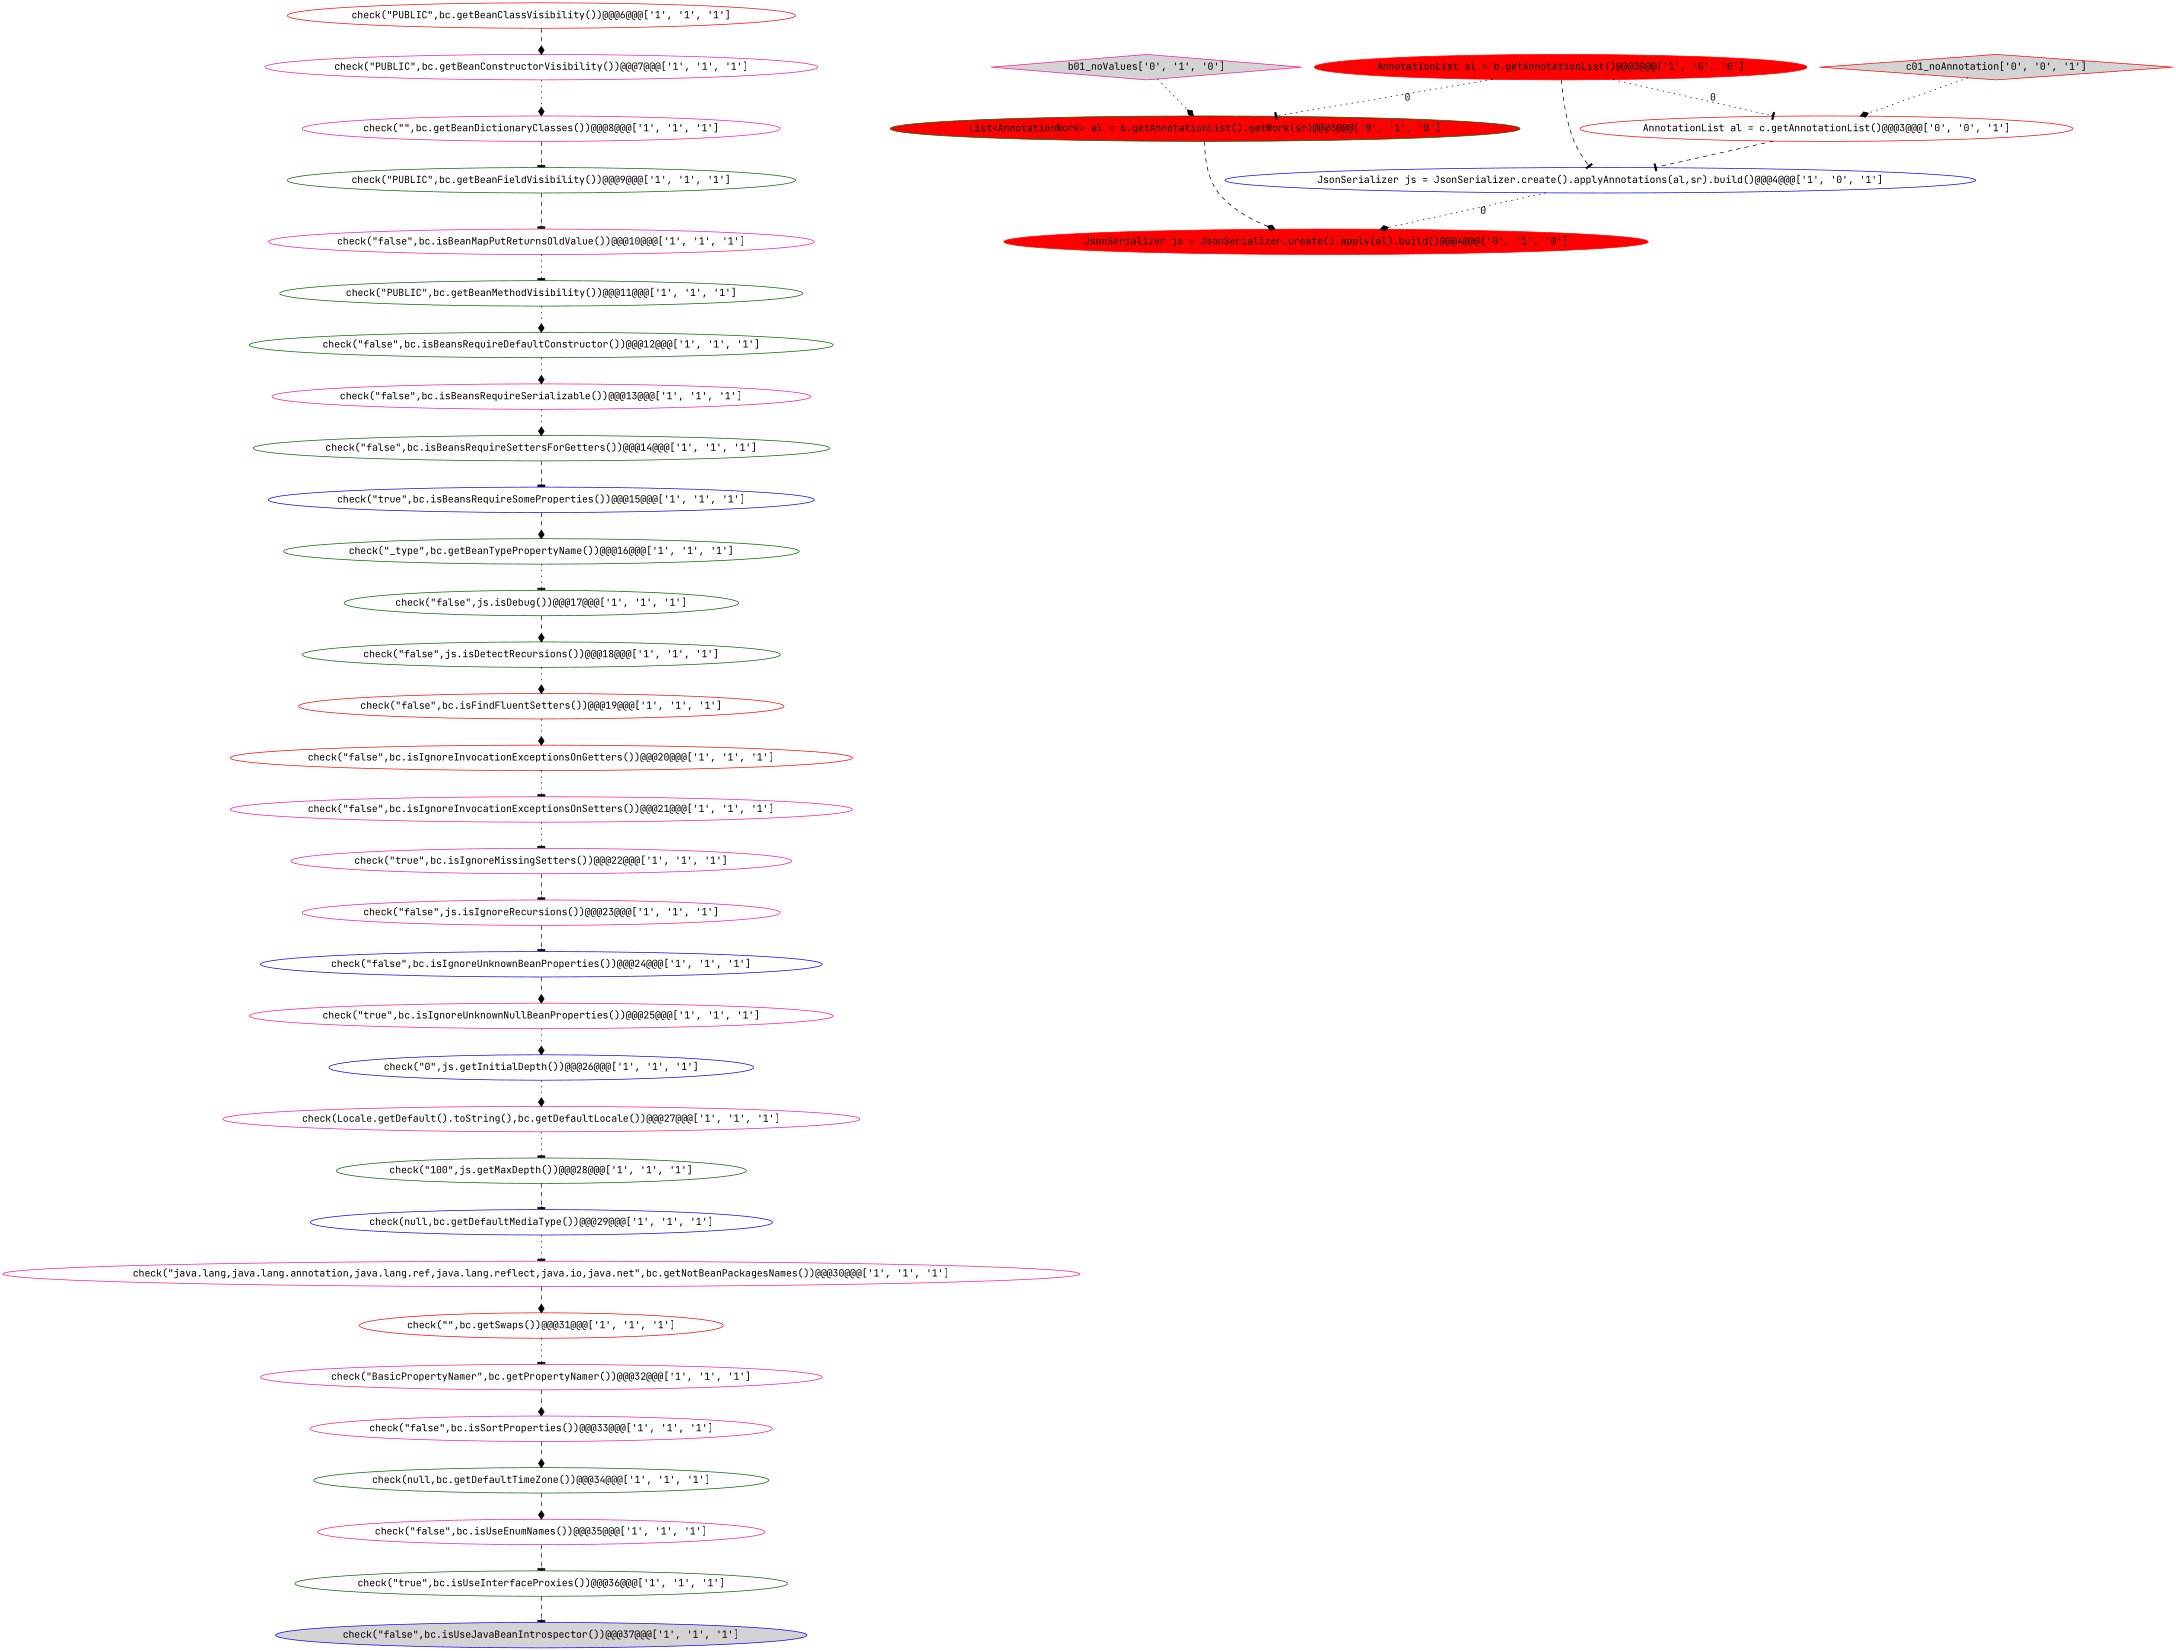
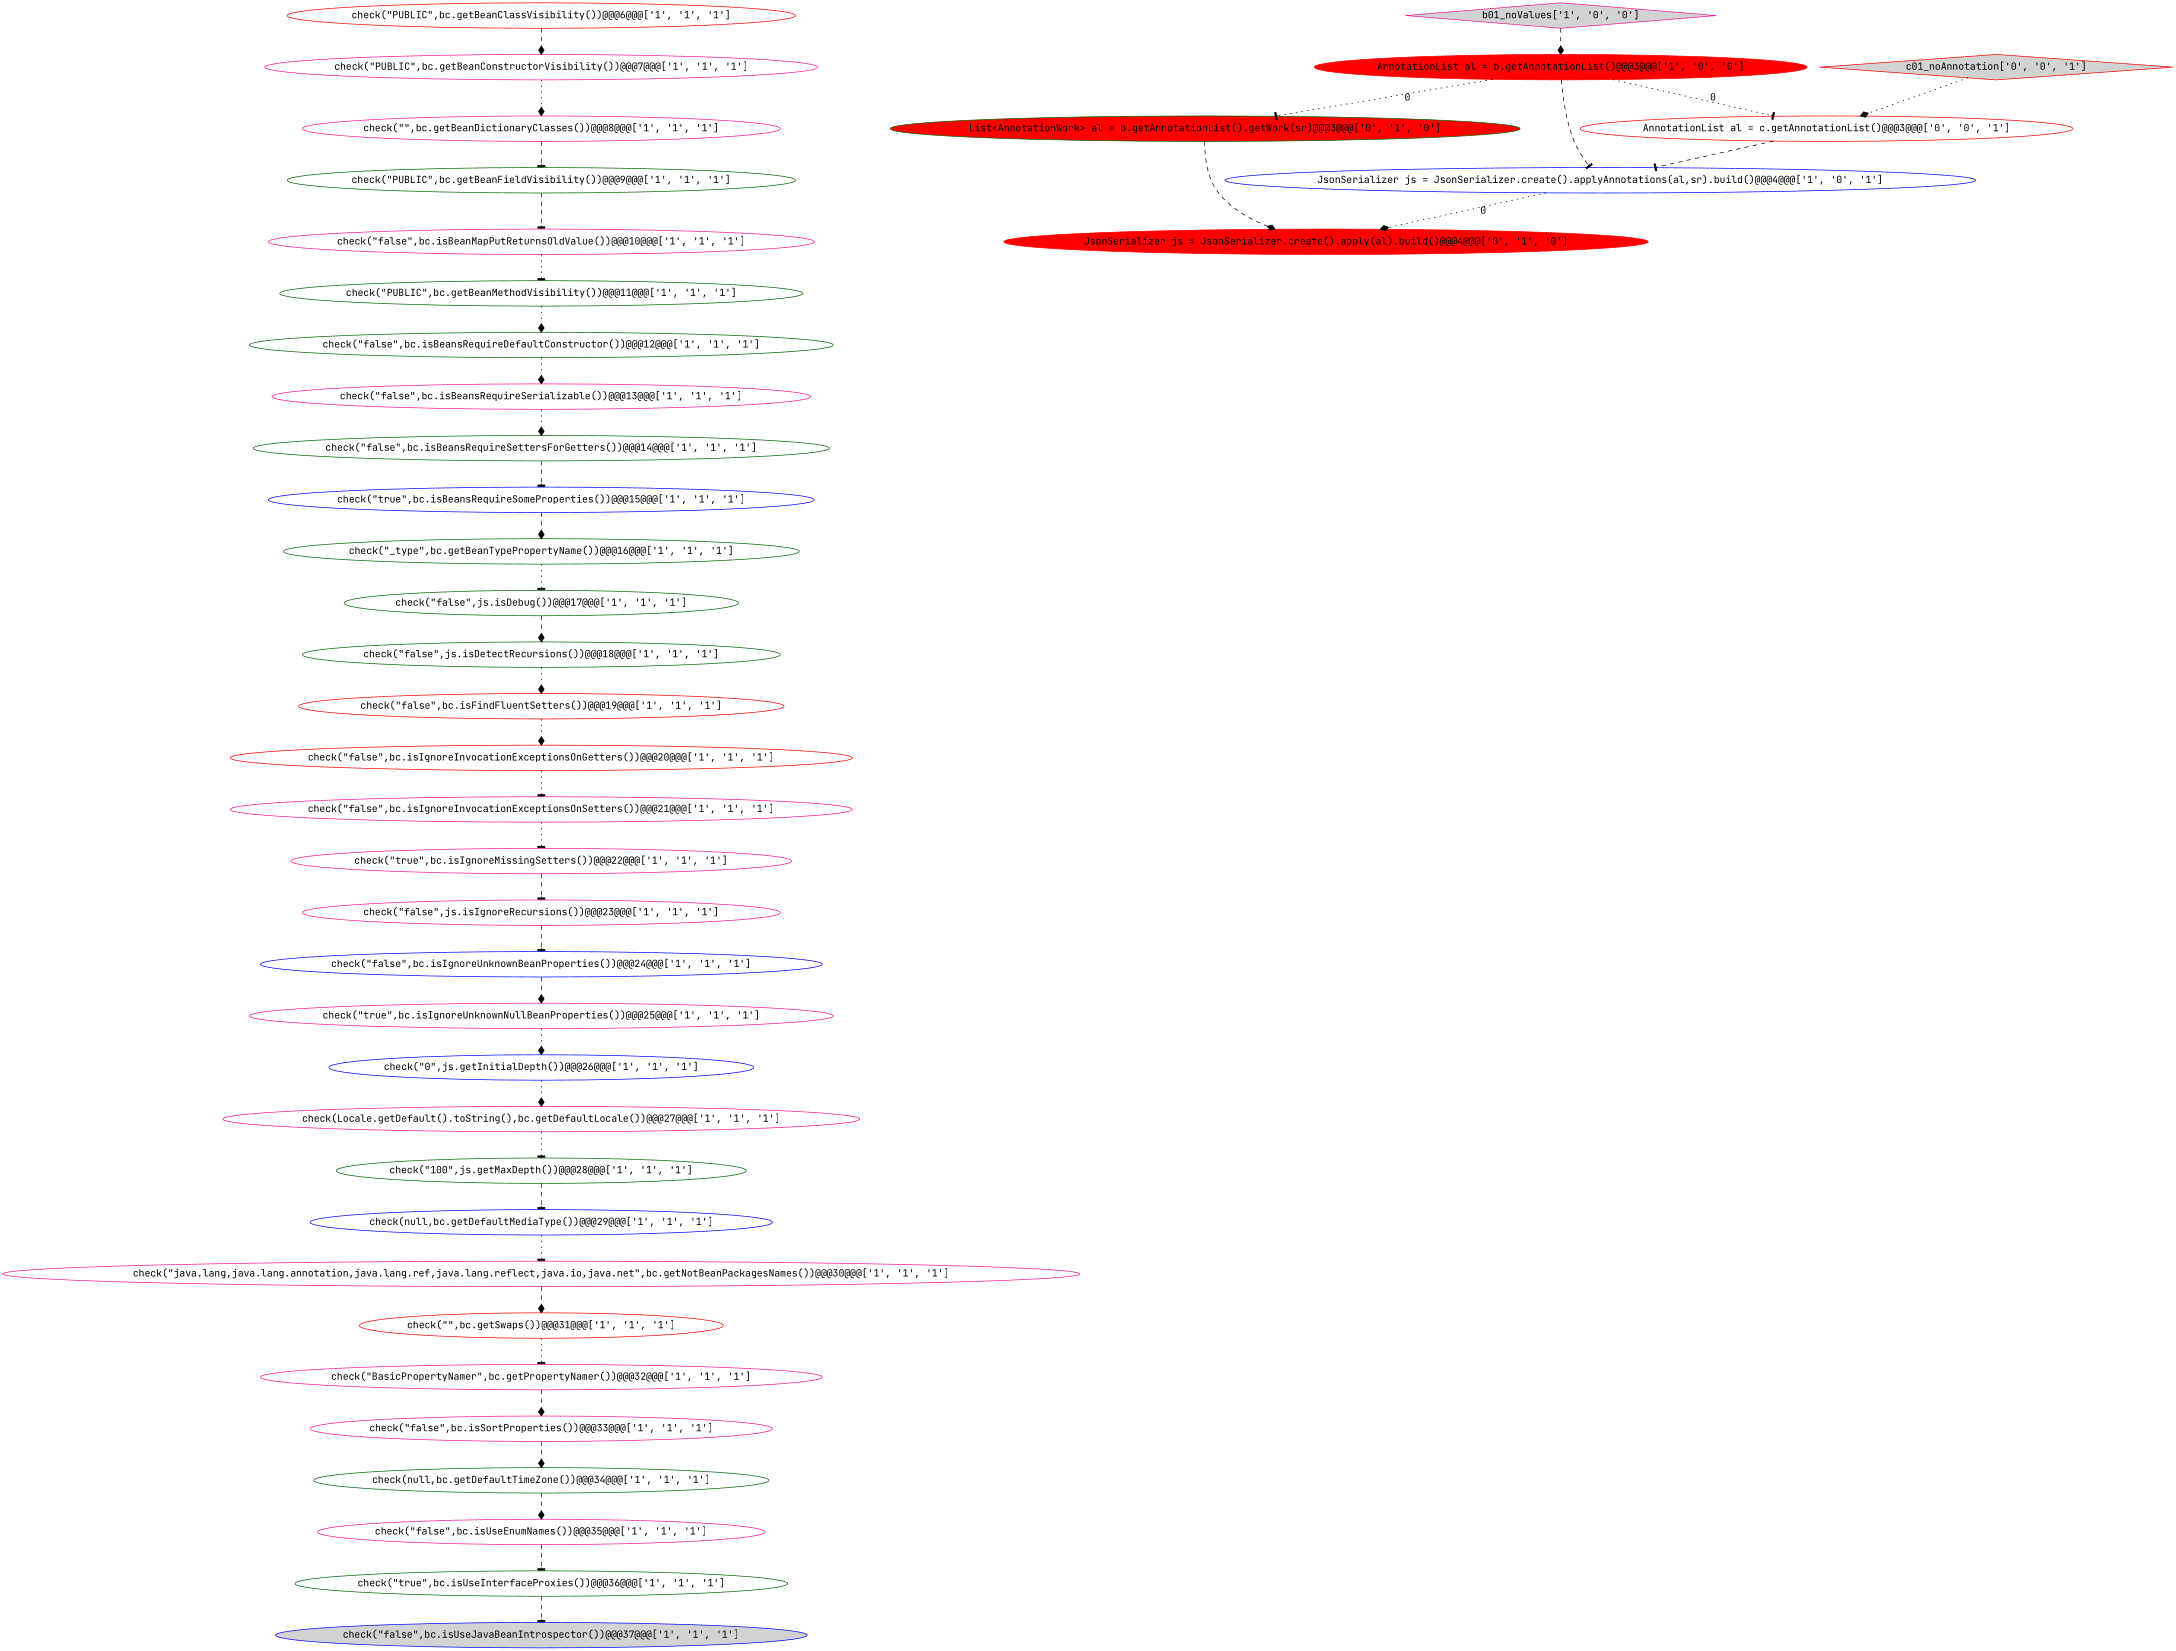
none -> (1561, 16)
(1146, 67) -> none
